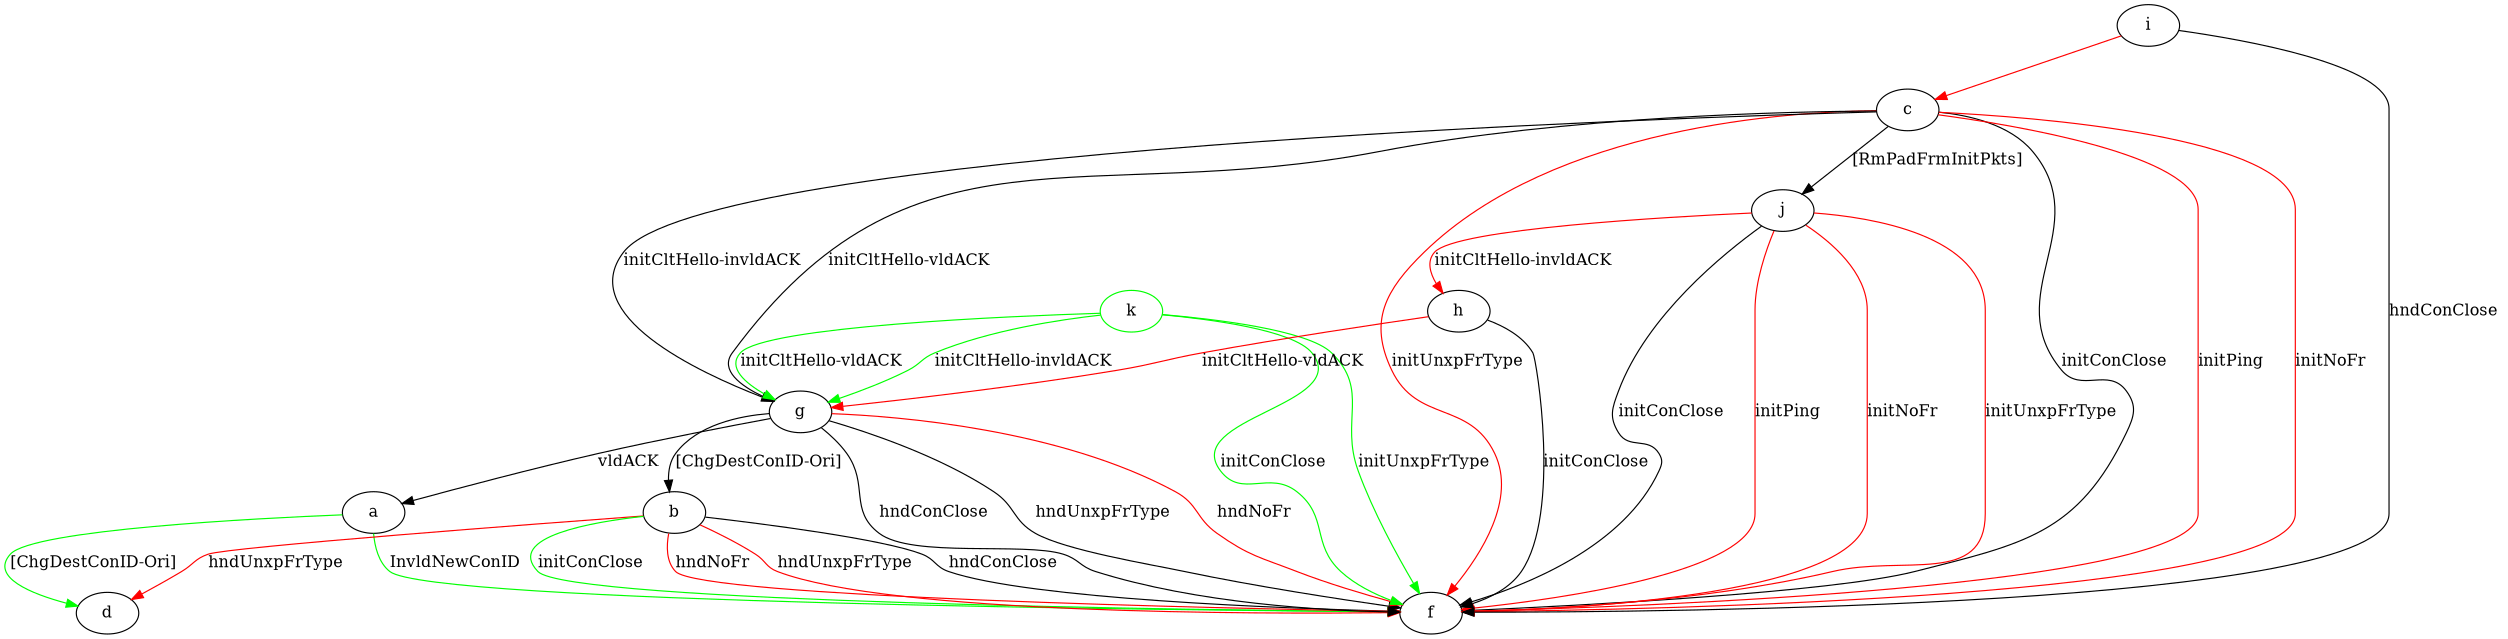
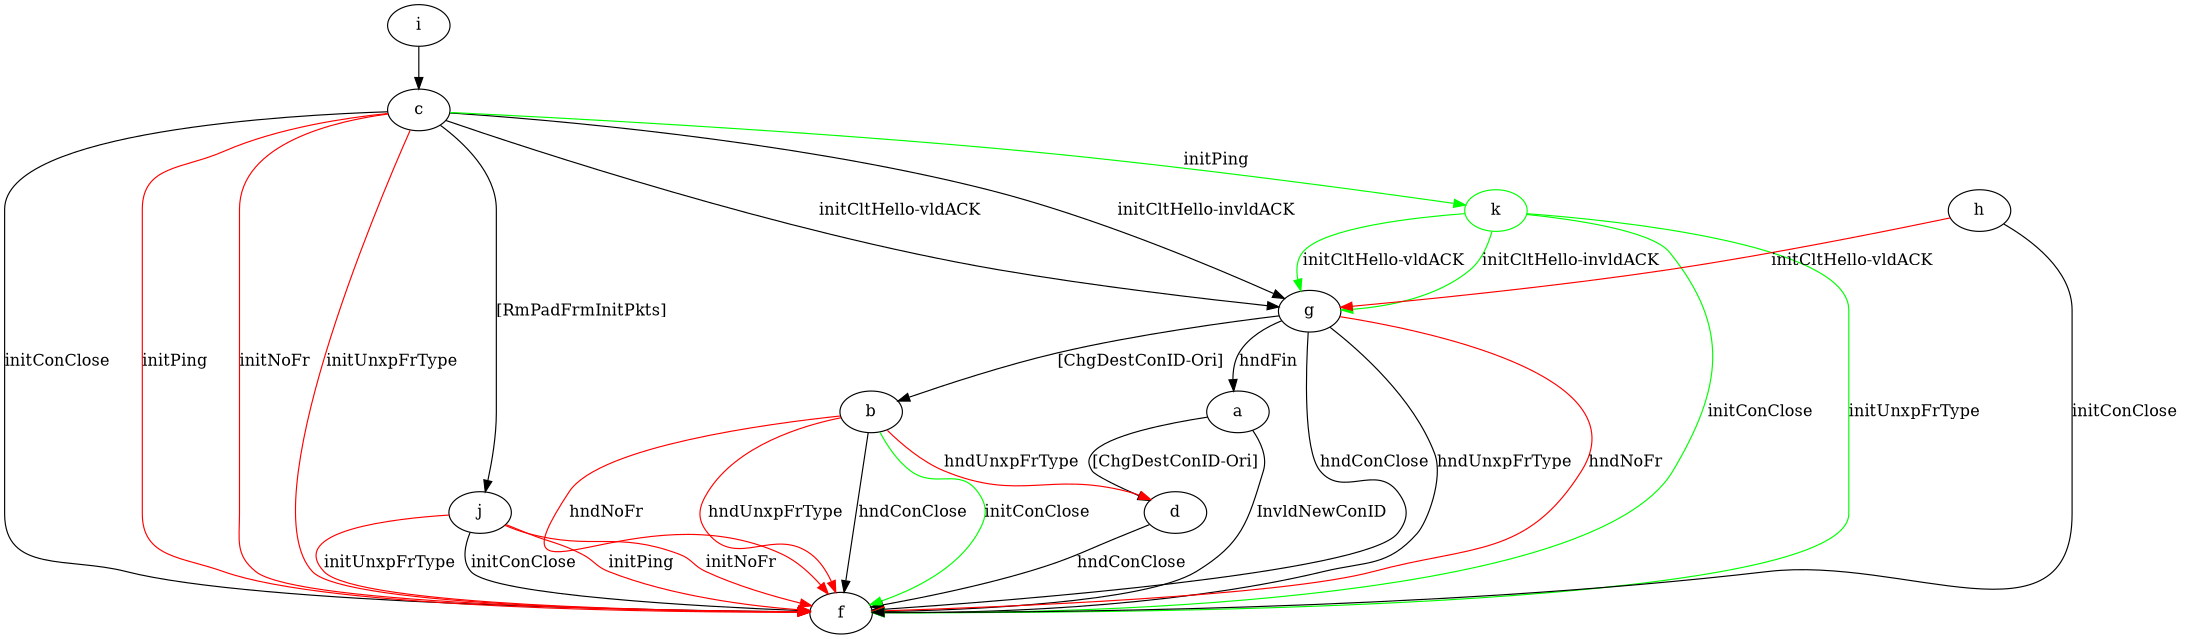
(2034, 66) -> (419, 62)
none -> (953, 145)
(1575, 225) -> none
(632, 462) -> (1271, 362)
(131, 529) -> (1113, 440)
(2258, 571) -> (1019, 574)
(632, 596) -> (1195, 572)
